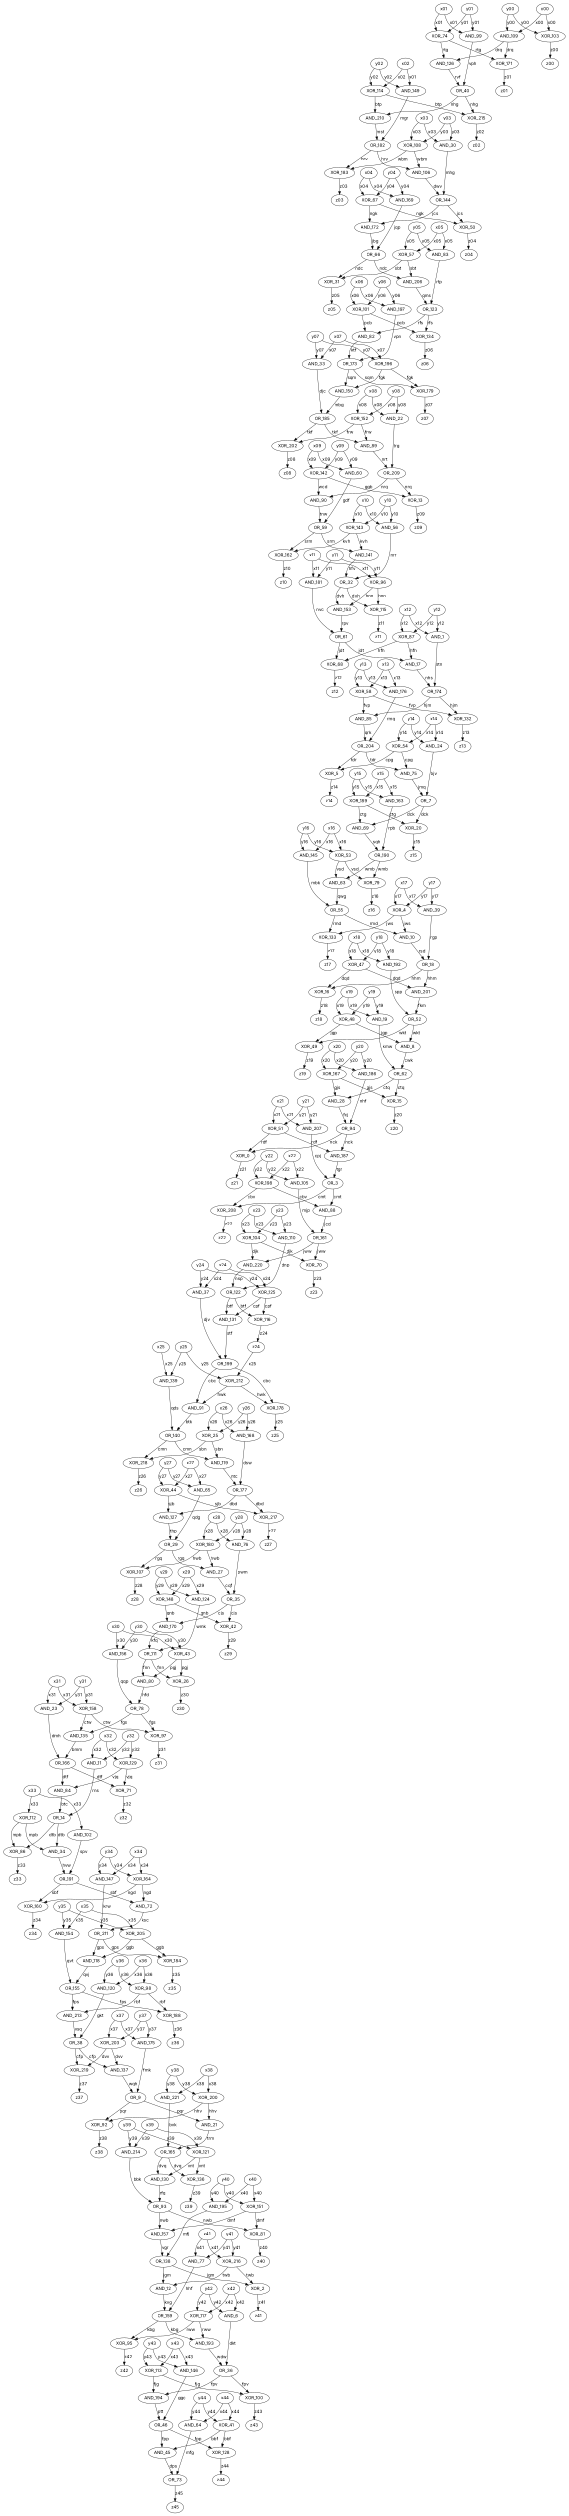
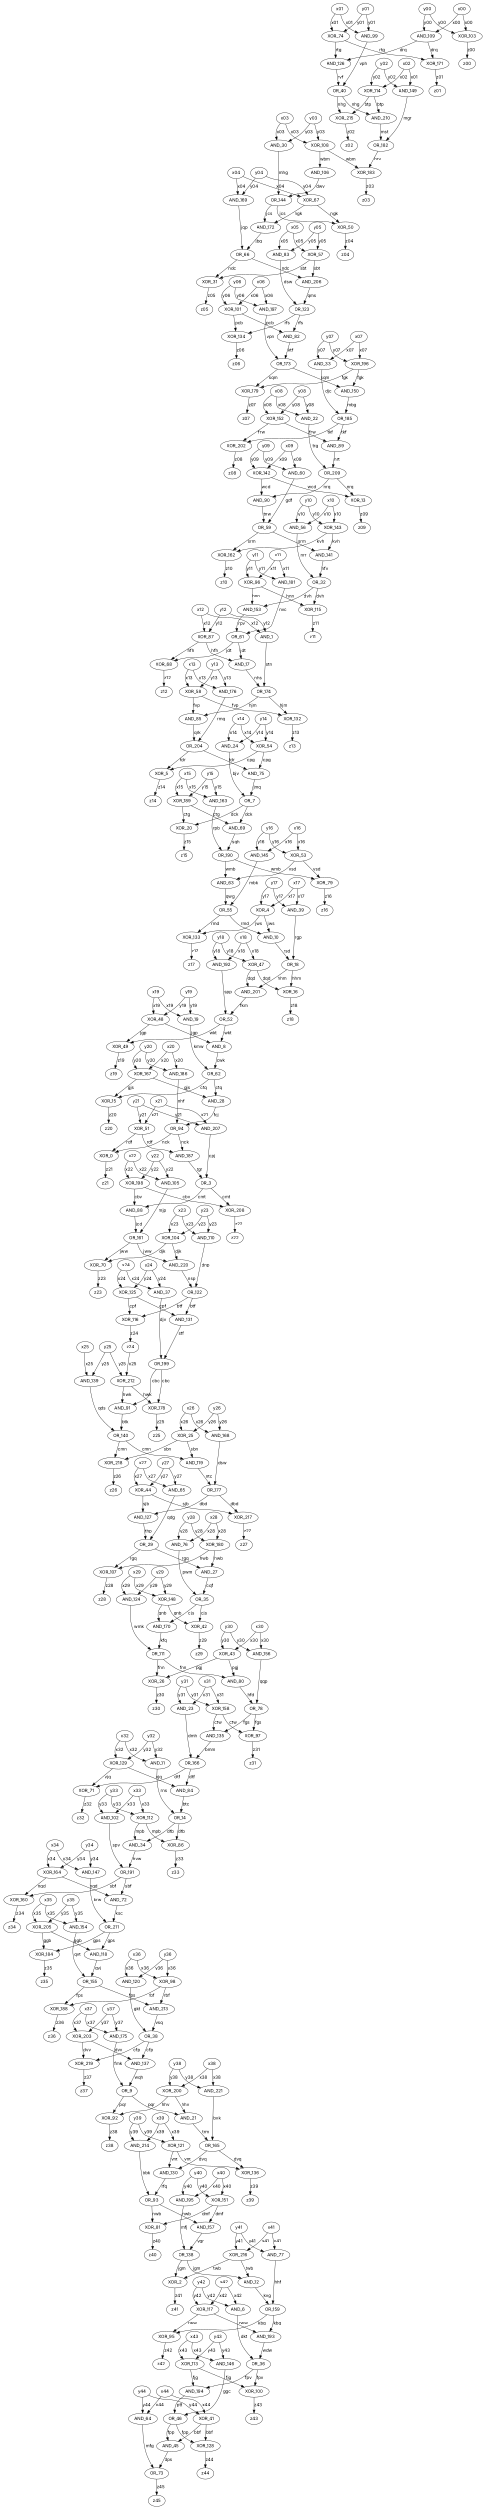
(388, 166) -> none
(439, 282) -> (288, 282)
(369, 487) -> (312, 487)
none -> (114, 1791)
